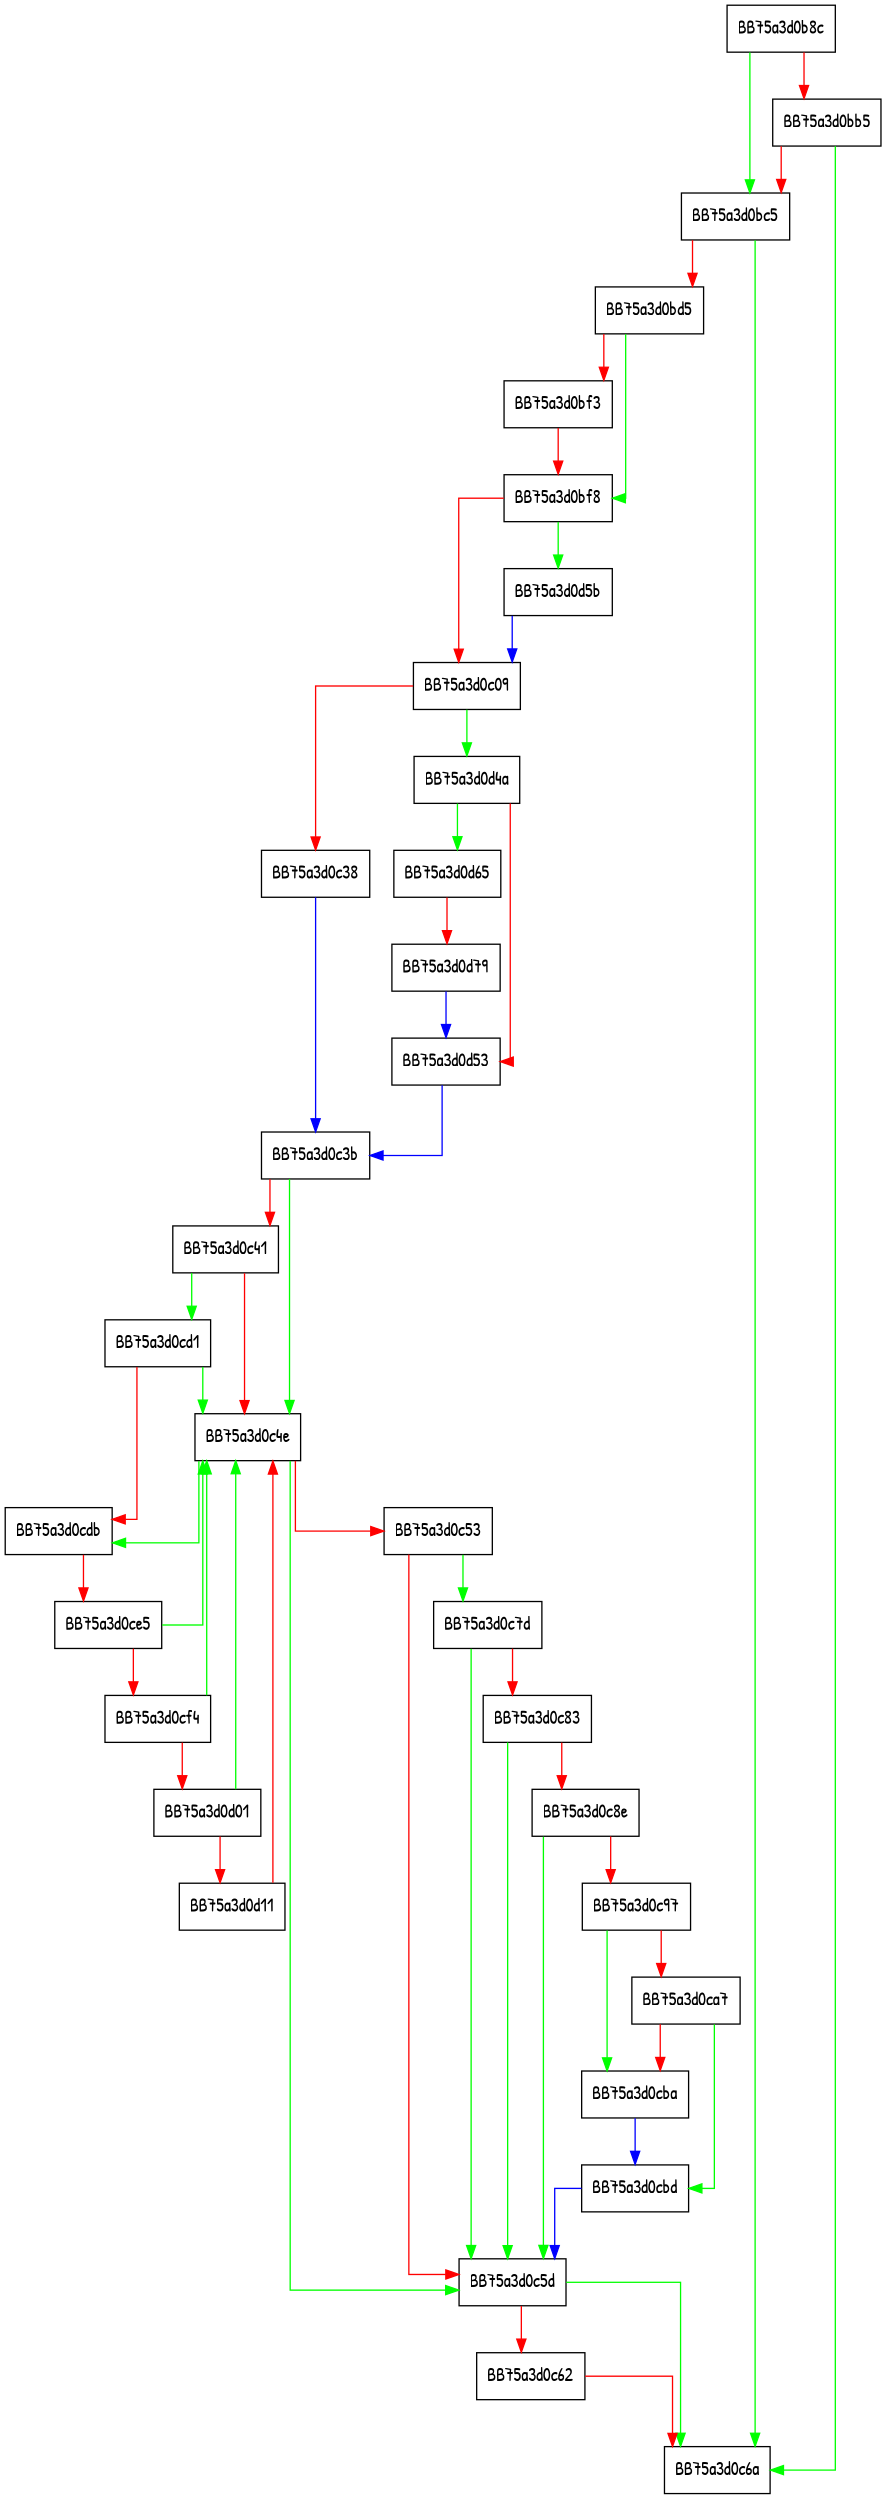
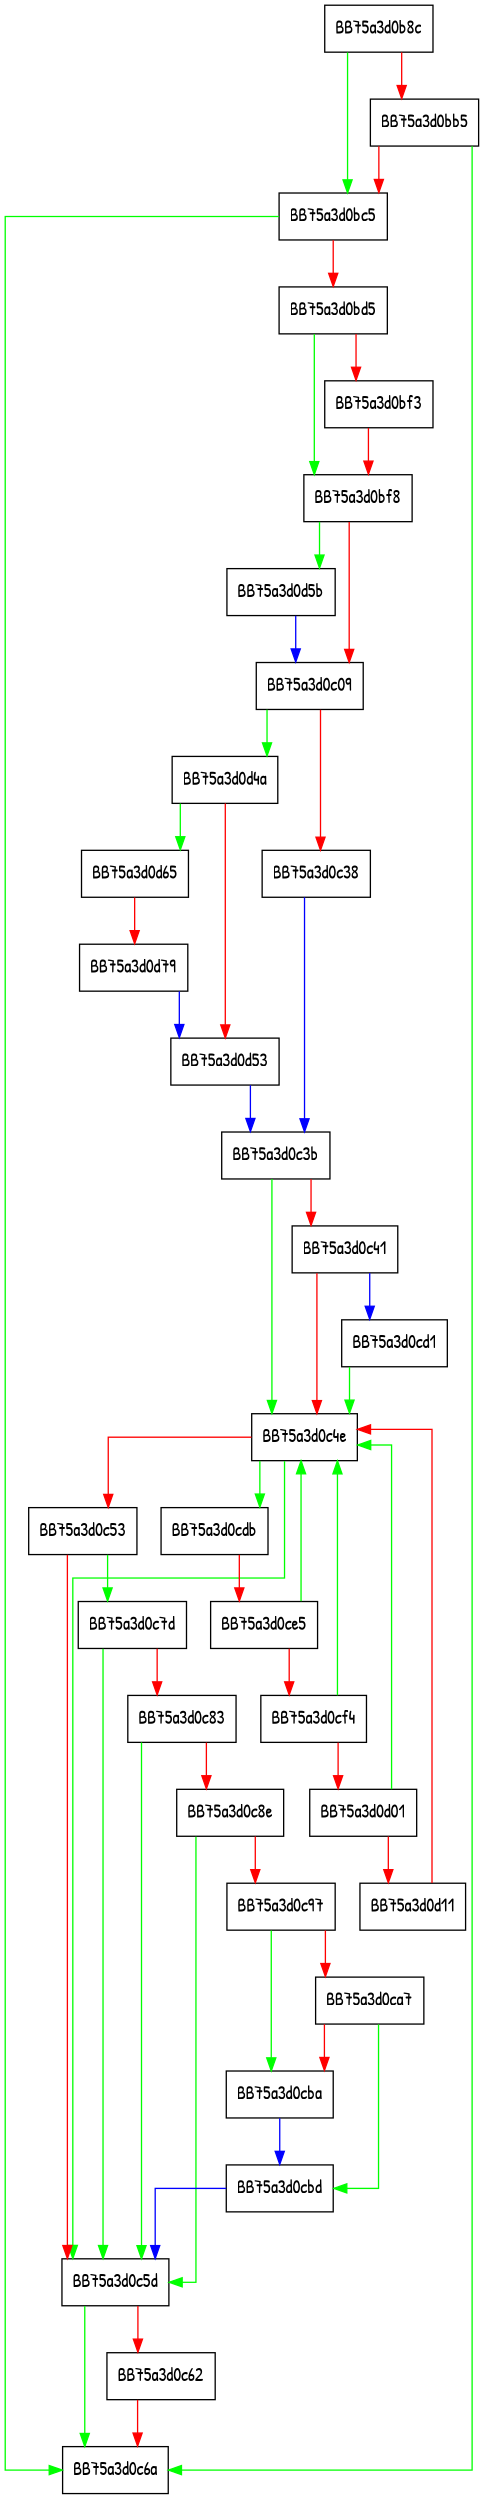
(192, 1290) -> (370, 1290)
(137, 1449) -> none
